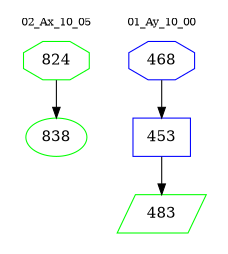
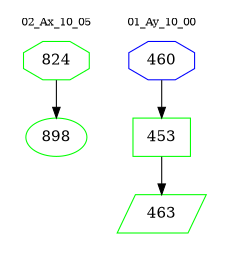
(162, 61) -> (162, 61)
(56, 137) -> (56, 137)
(162, 137) -> (162, 137)
(162, 214) -> (162, 214)
